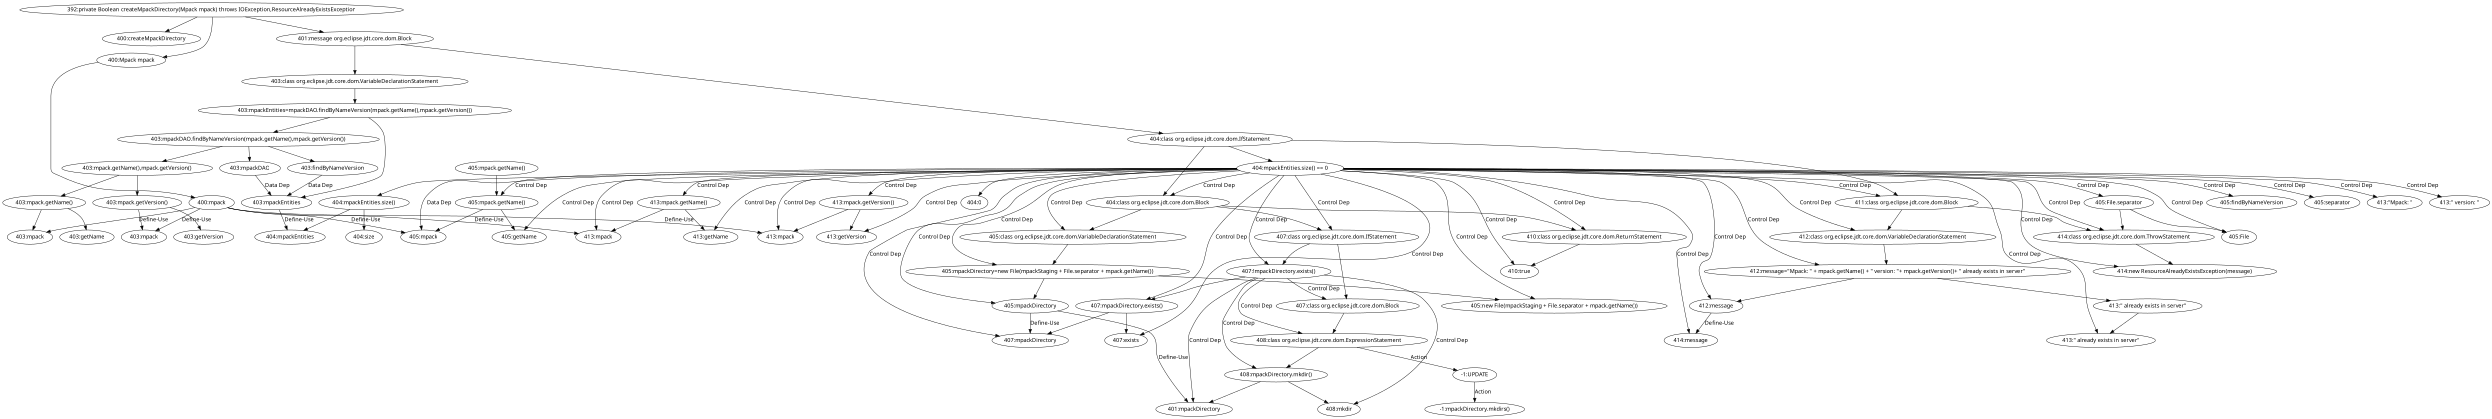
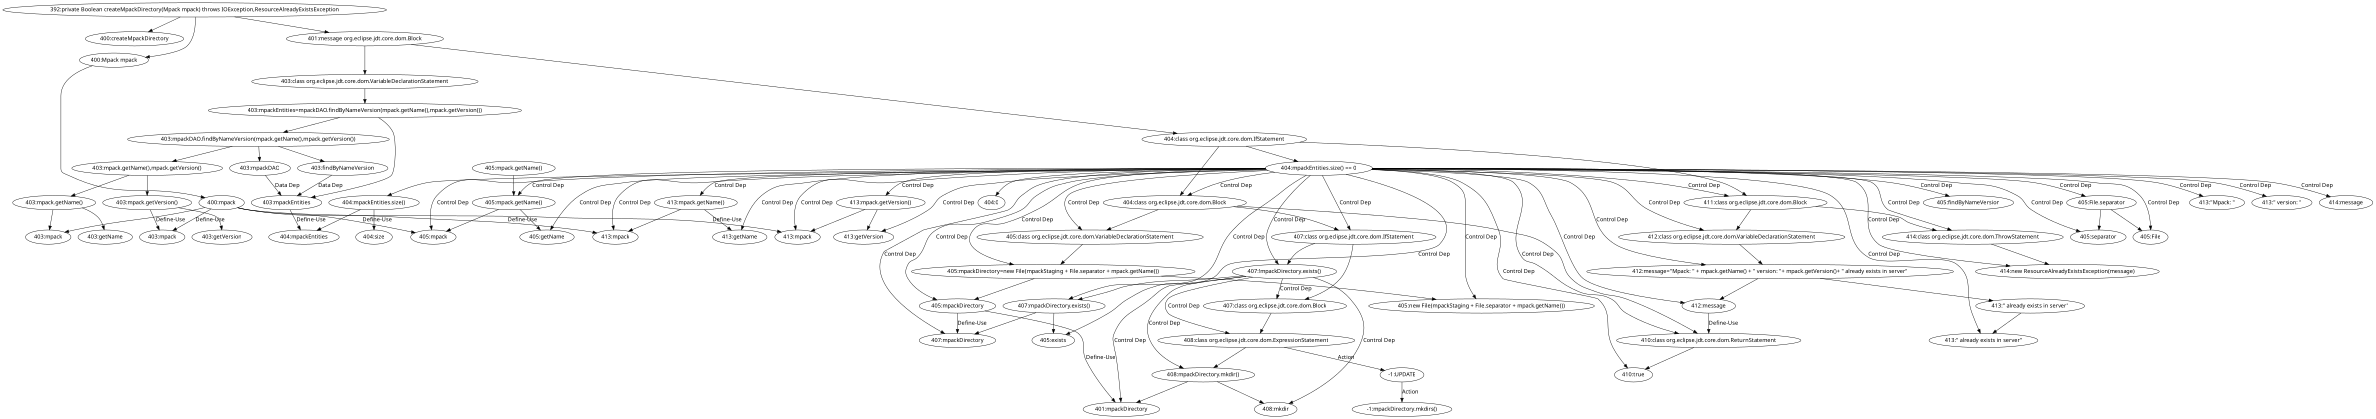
(439, 203) -> (453, 203)
(2121, 218) -> (2100, 218)
(1705, 322) -> (1709, 321)
(1126, 340) -> (1053, 340)
